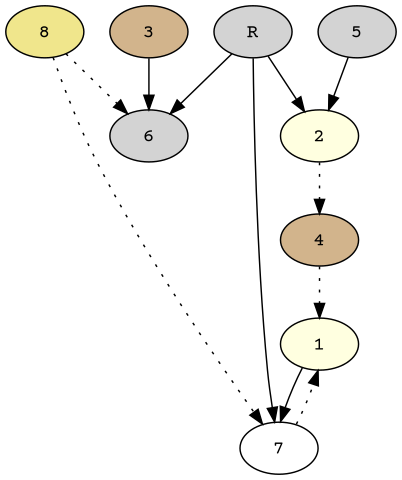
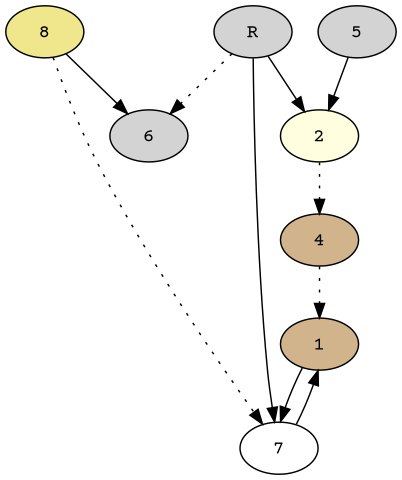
(149, 32) -> none
(92, 79) -> (92, 79)
(206, 79) -> (206, 79)
(320, 344) -> (320, 344)
(306, 405) -> (306, 405)
